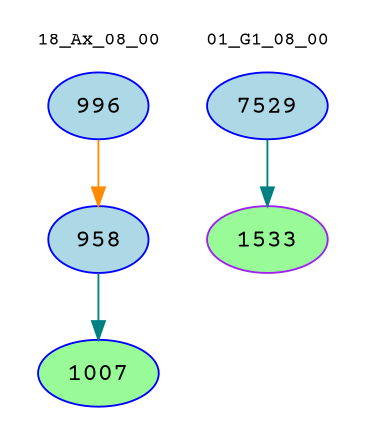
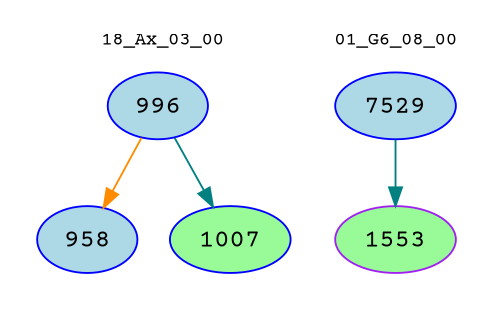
(99, 40) -> (163, 40)
(268, 40) -> (396, 40)
(267, 240) -> (396, 240)
(98, 297) -> (189, 164)
